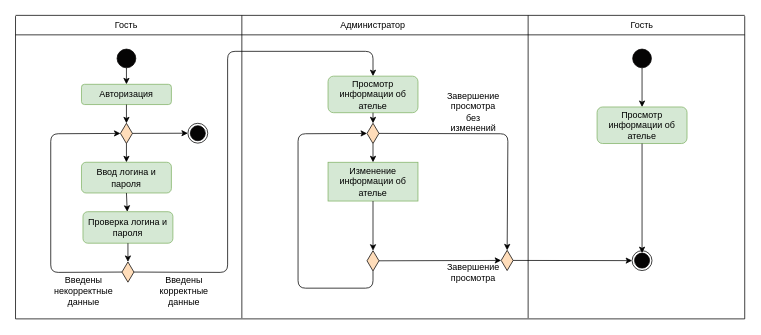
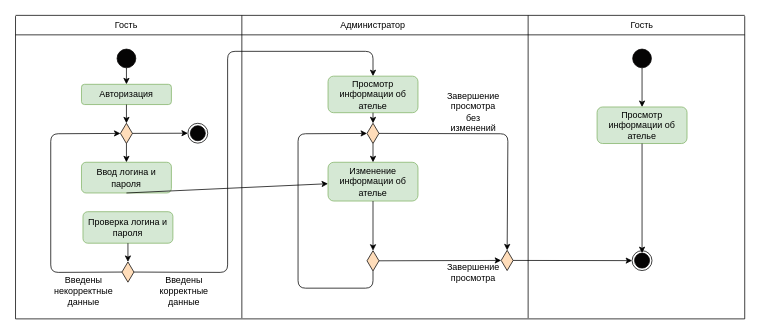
(373, 182) -> (373, 182)
(127, 200) -> (237, 188)
